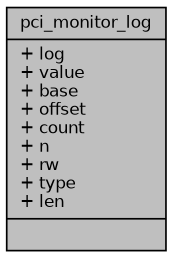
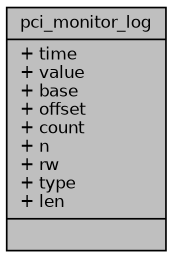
(43, 54) -> (49, 54)
